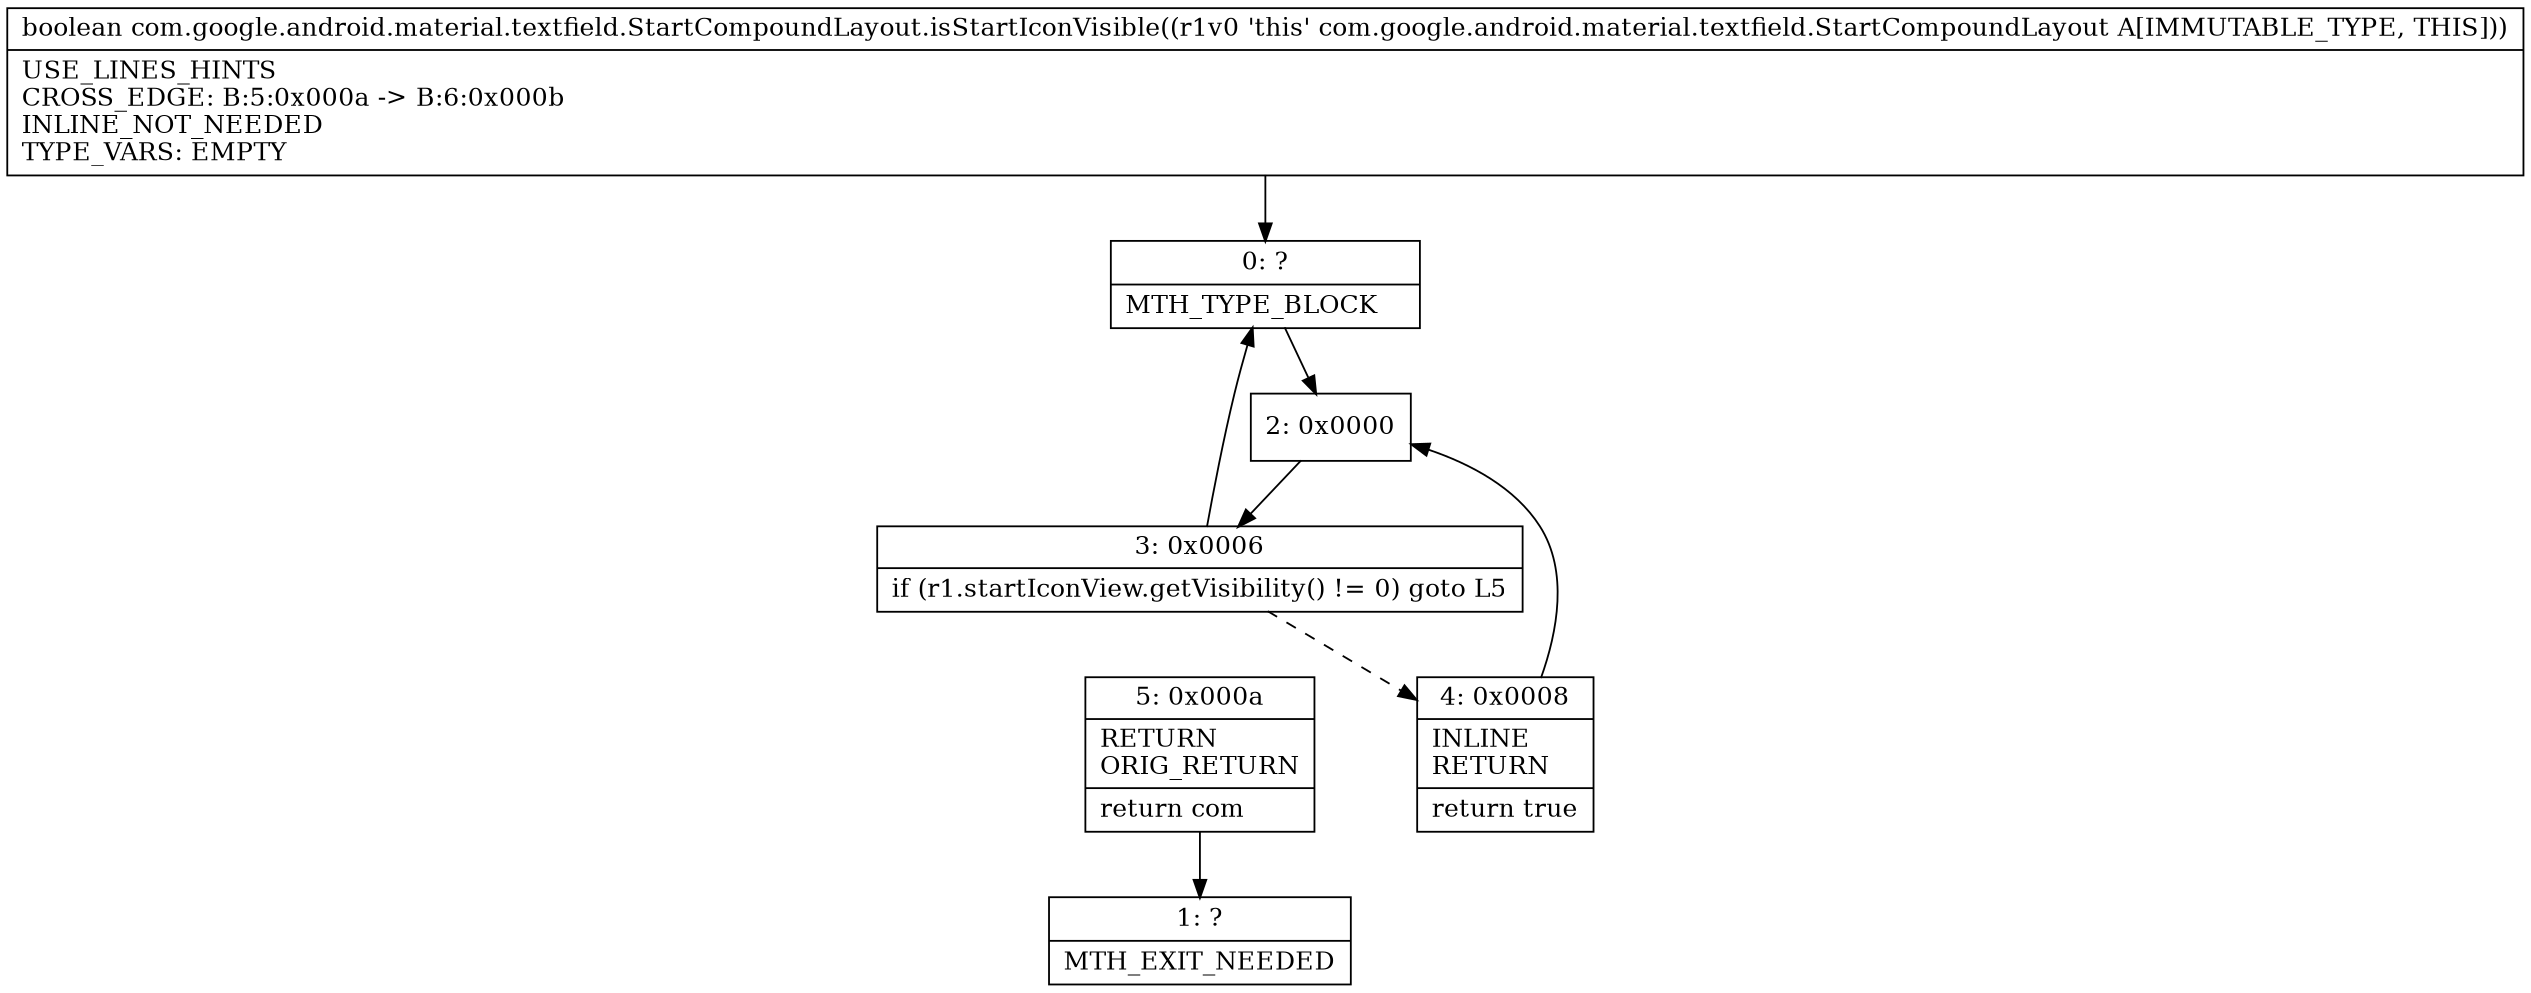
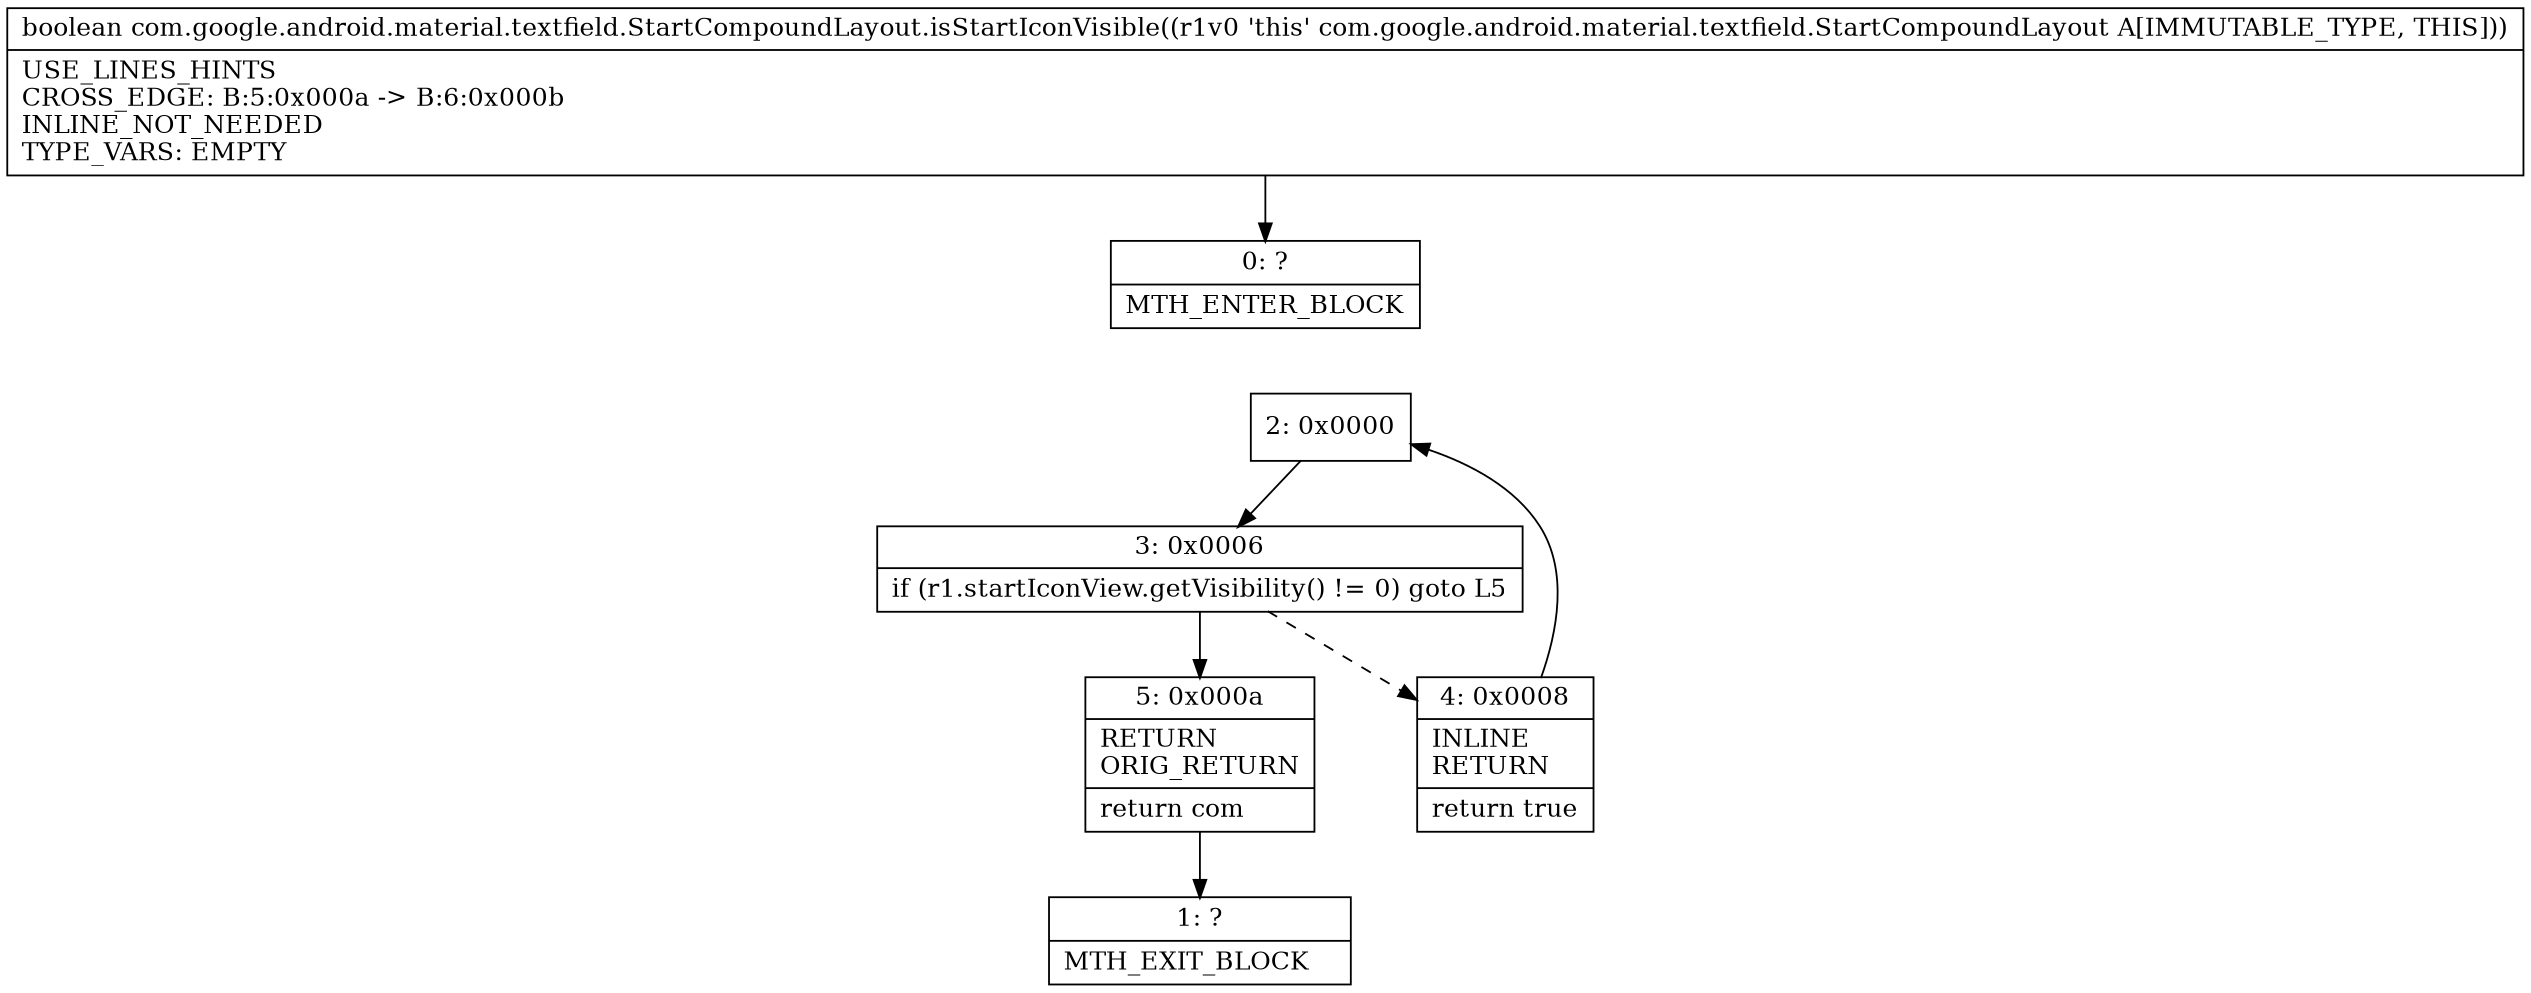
(1252, 305) -> (1265, 305)
(1296, 352) -> none
(1225, 436) -> (1200, 635)
(1200, 962) -> (1187, 962)
